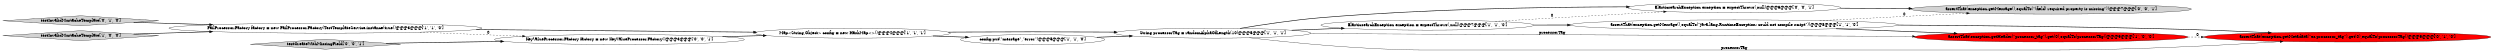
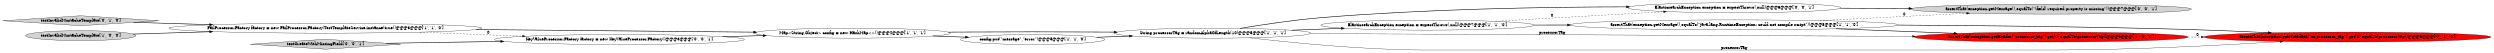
(81, 36) -> (81, 36)
